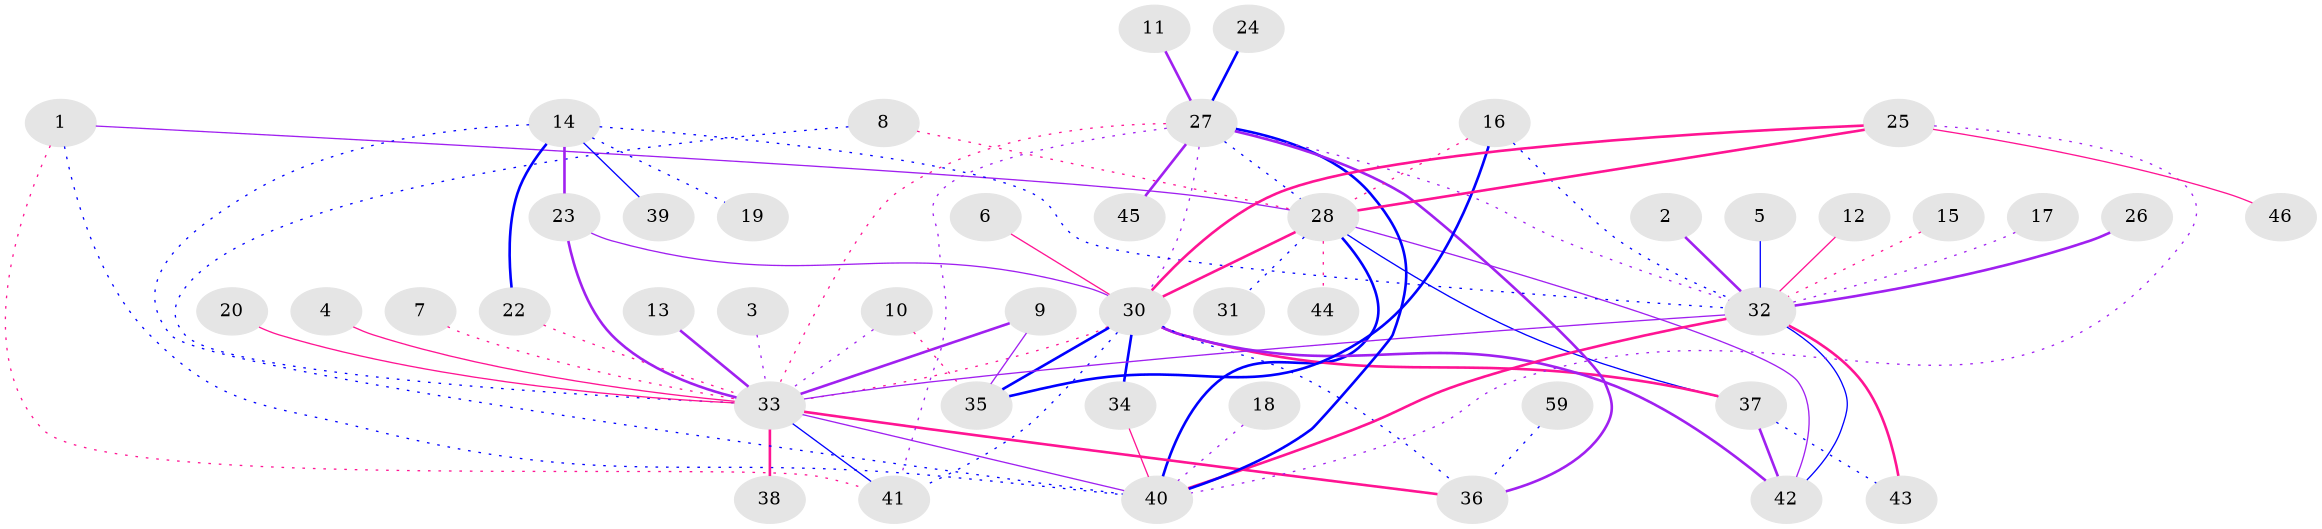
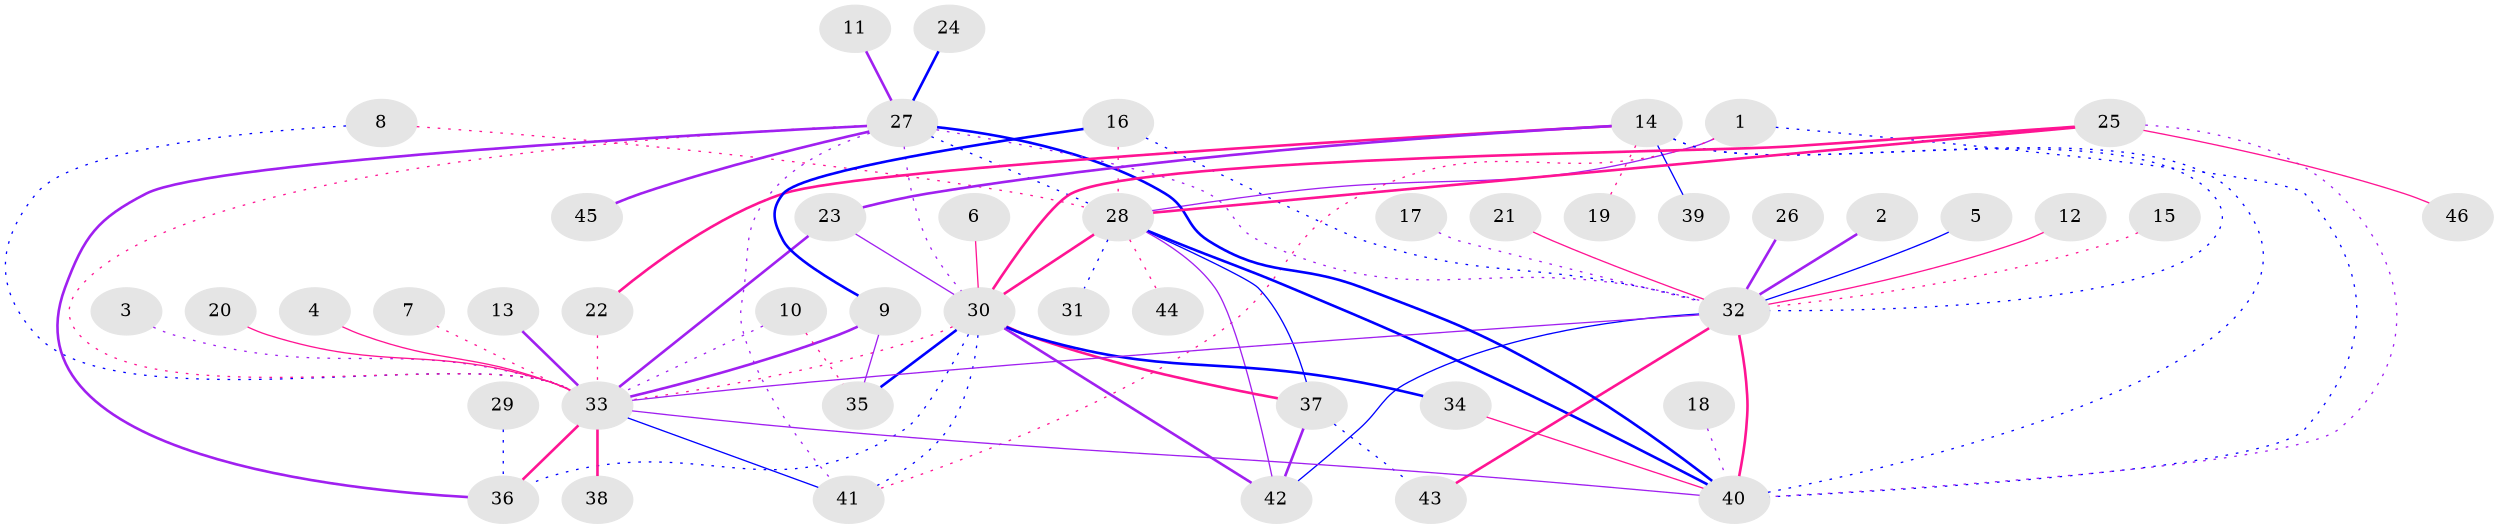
(659, 170) -> (1619, 178)
(513, 211) -> (1151, 154)
none -> (1505, 217)
(1262, 376) -> (882, 162)
(1557, 406) -> (503, 406)
